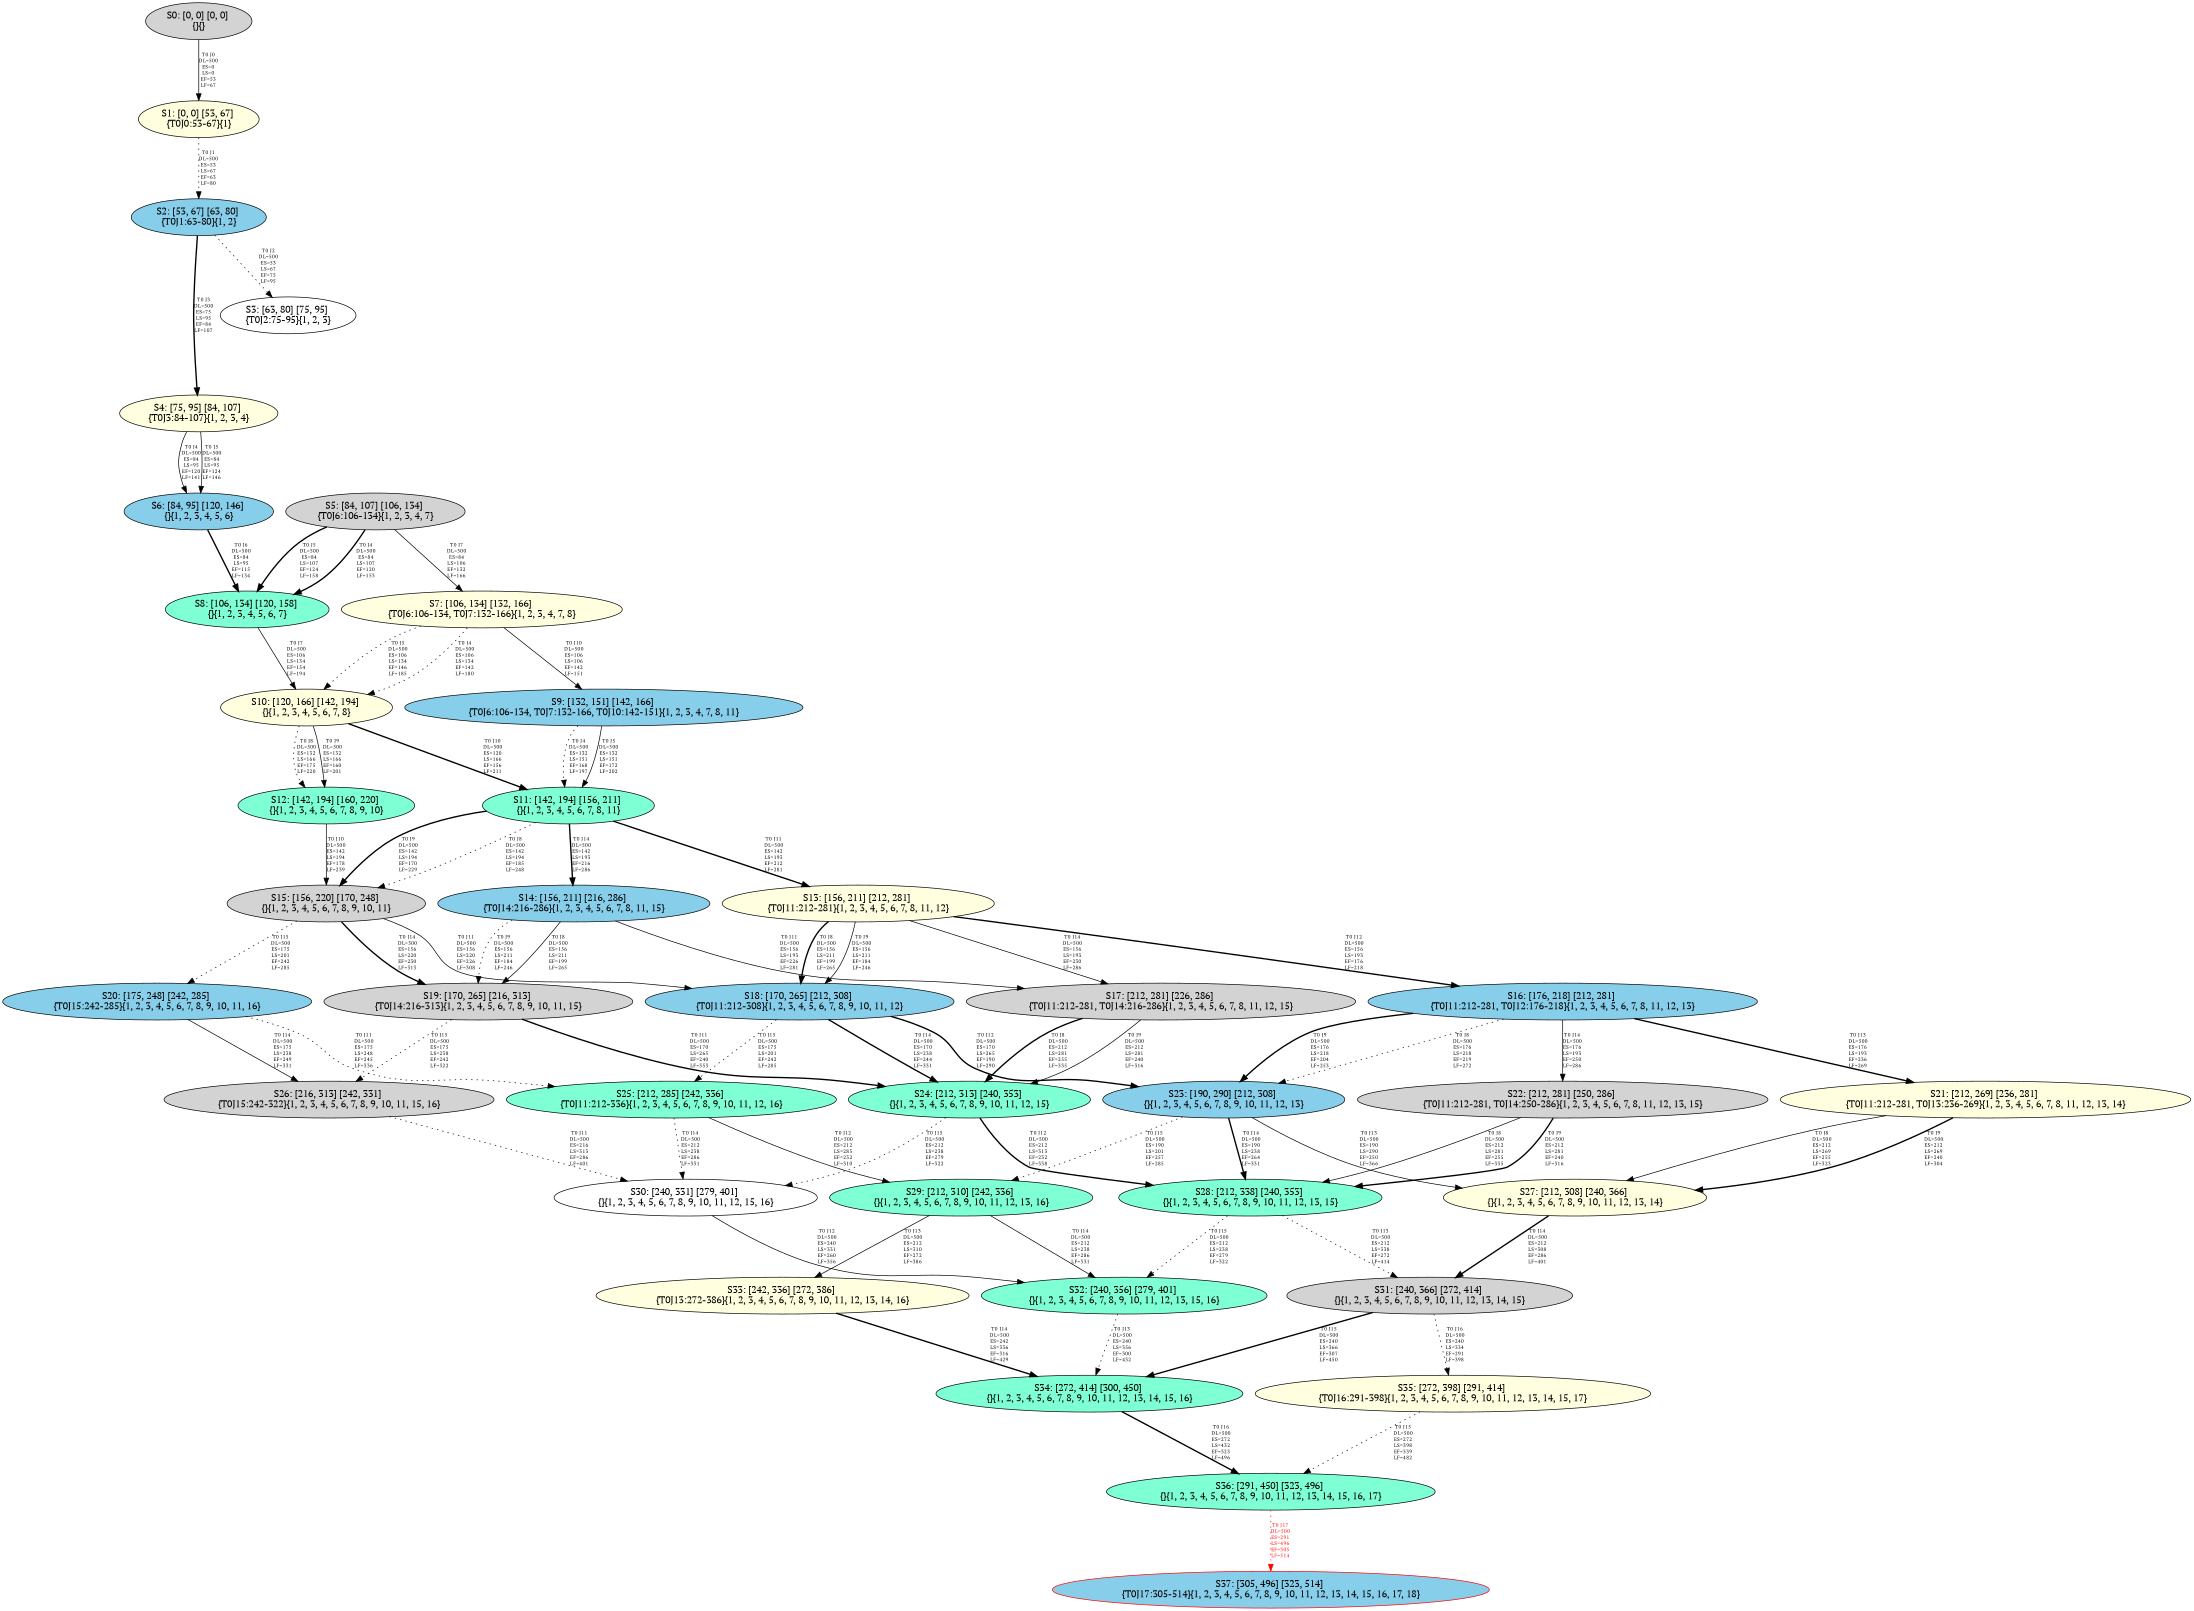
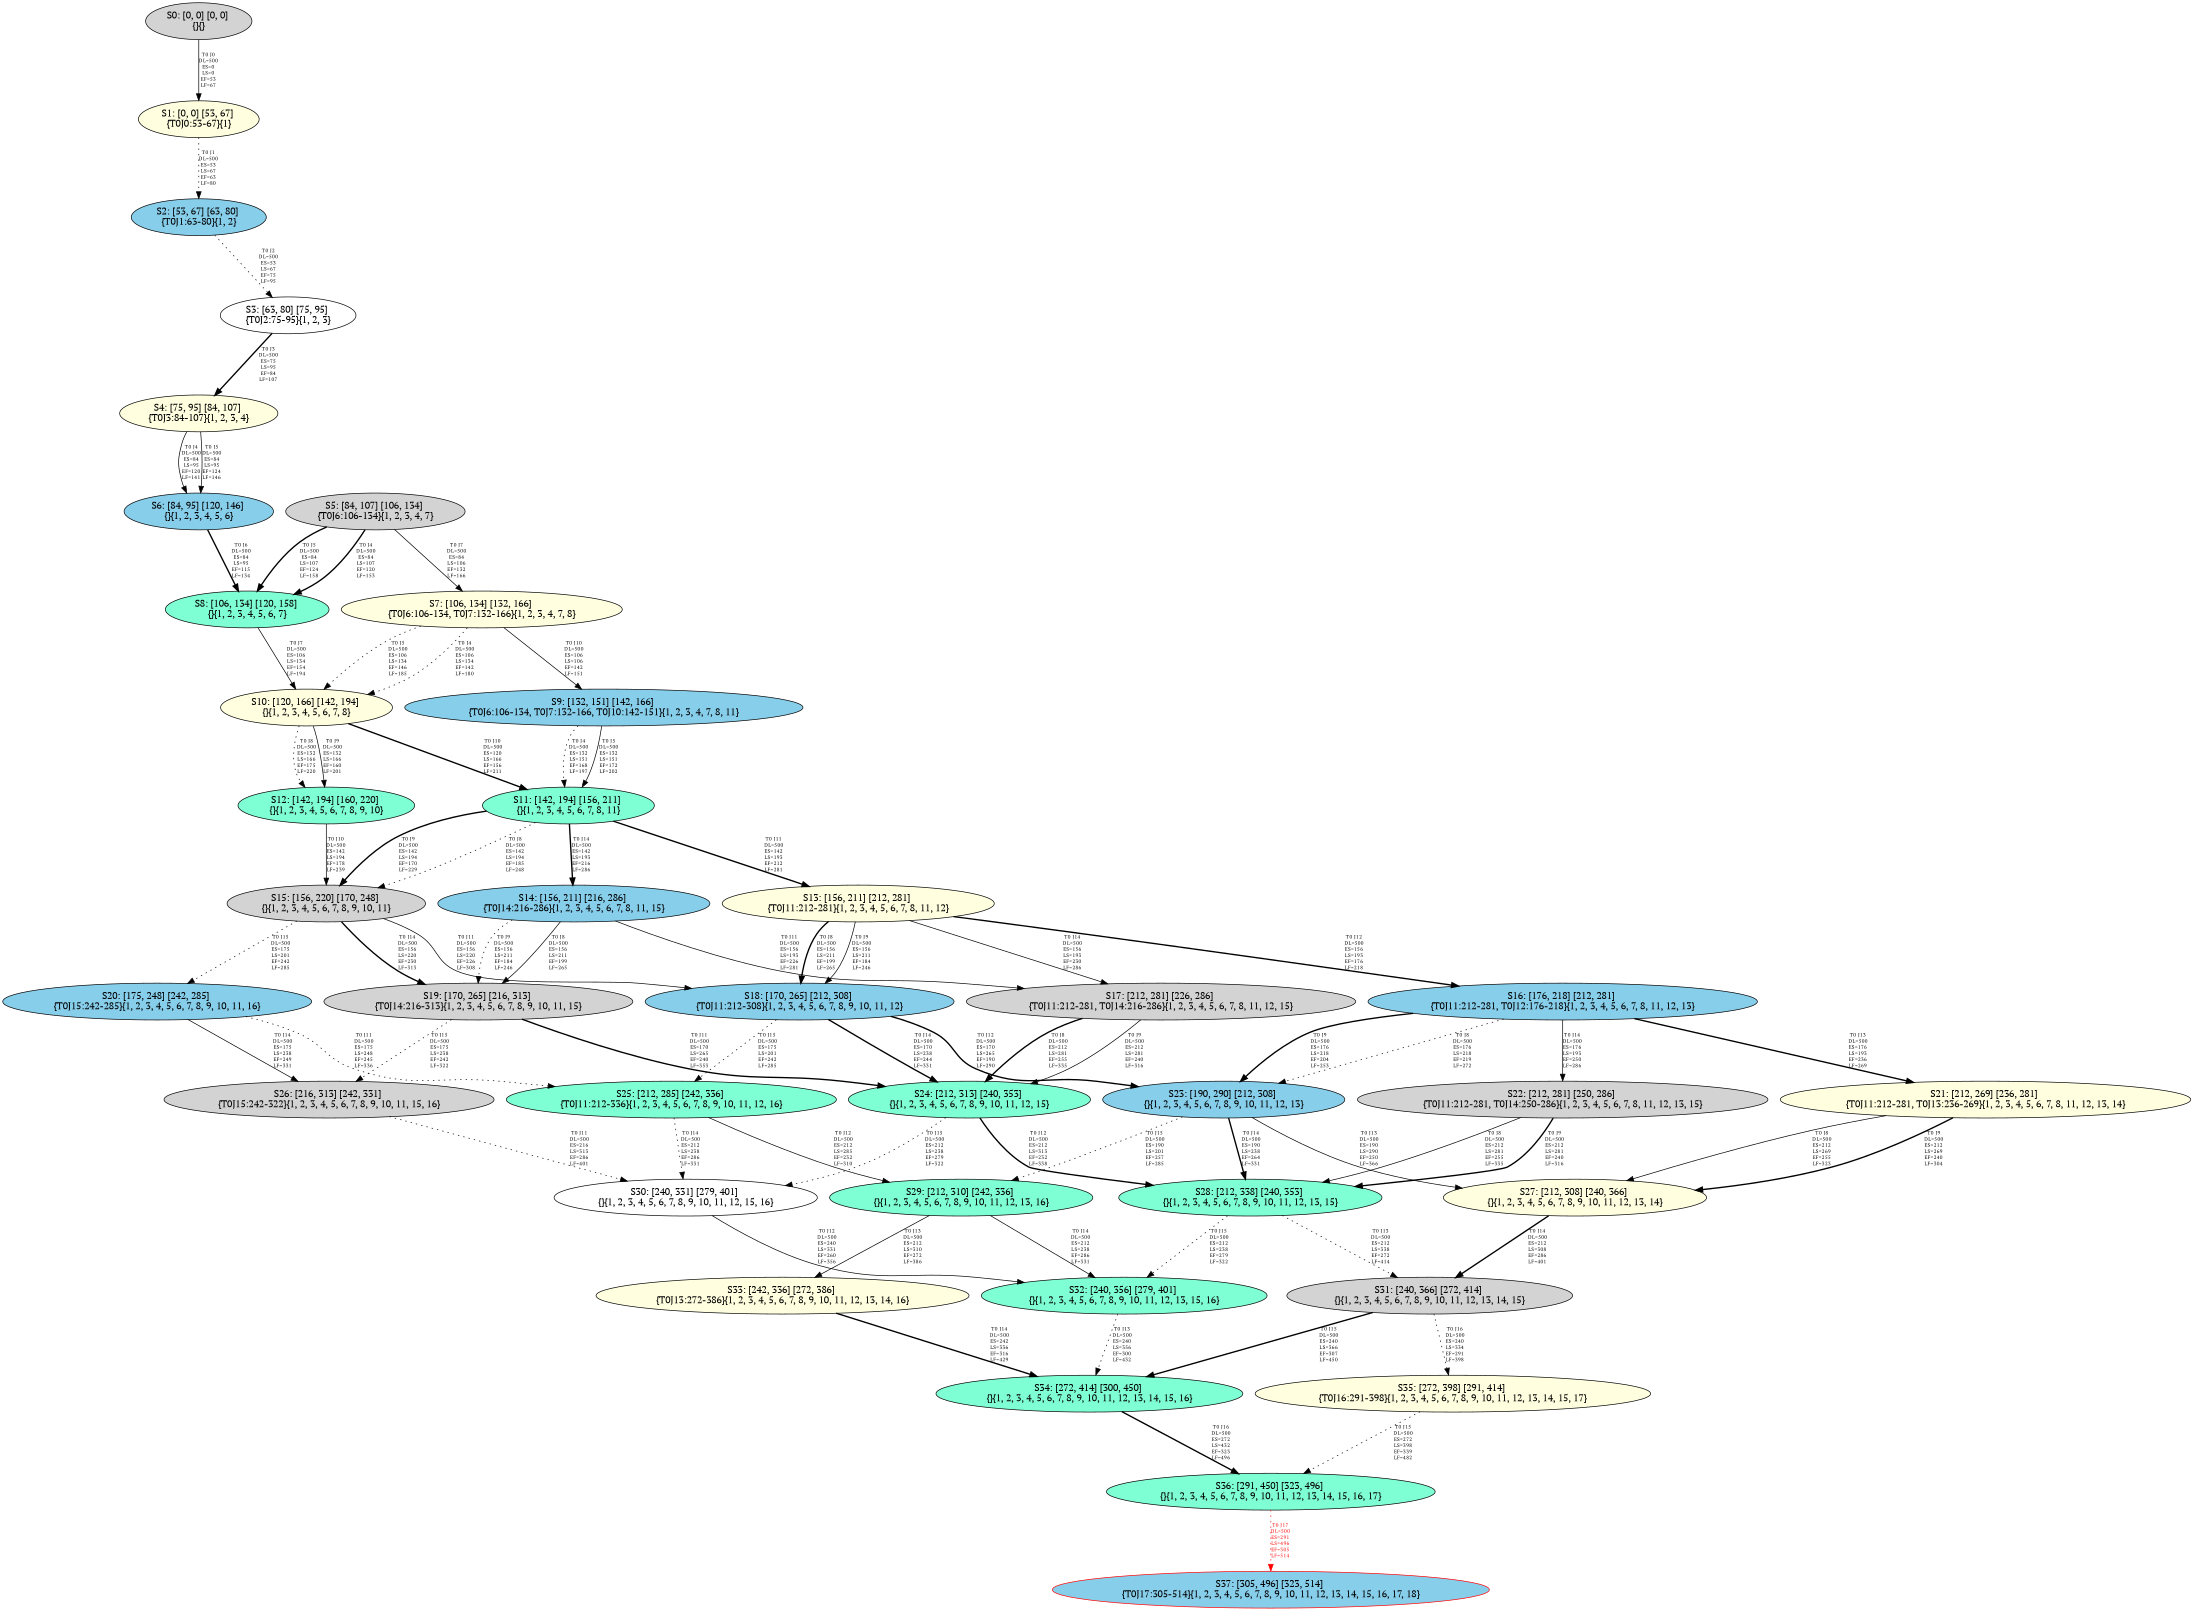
(194, 312) -> (246, 362)
